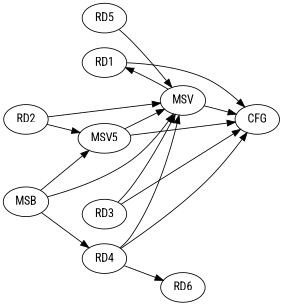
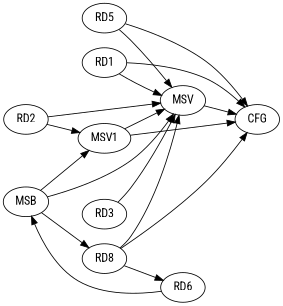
(151, 80) -> (136, 83)
(104, 138) -> (104, 138)
(177, 169) -> (191, 51)
(104, 259) -> (104, 259)
none -> (84, 284)
